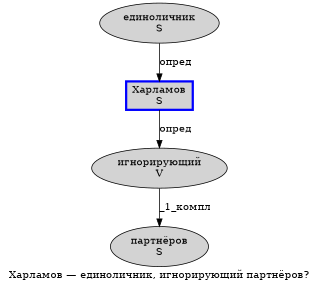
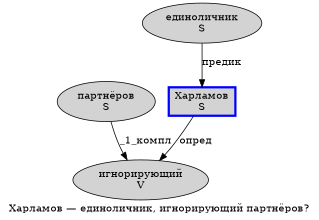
(176, 62) -> (222, 62)
(159, 203) -> (116, 138)
